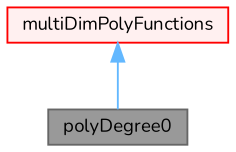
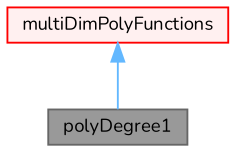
(118, 127) -> (118, 127)
